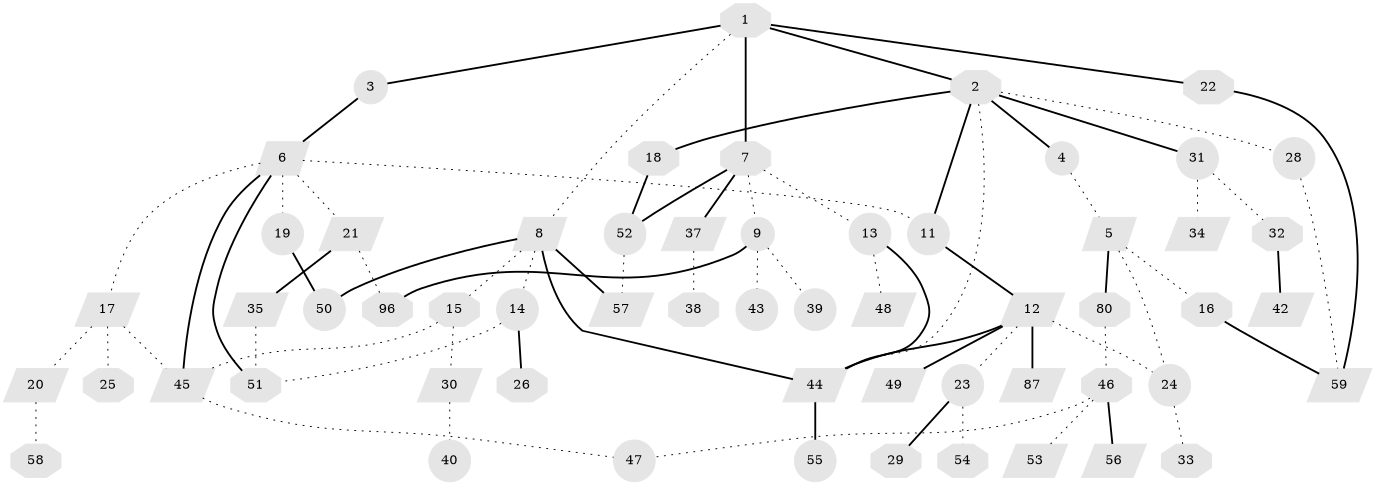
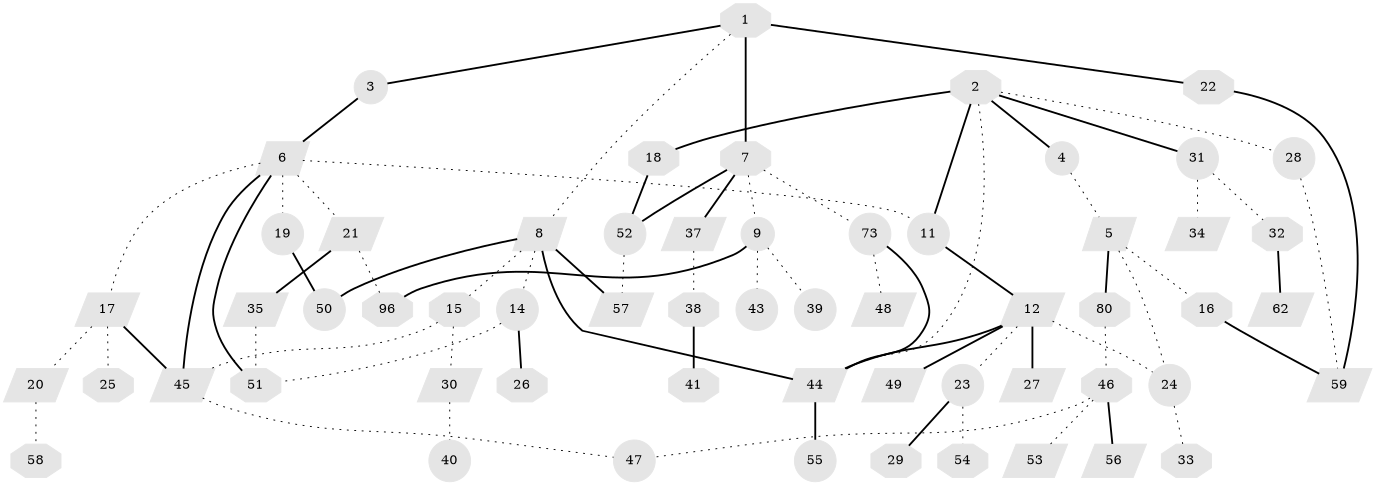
(861, 54) -> none
(870, 234) -> (870, 234)
(1281, 310) -> (1281, 310)
(145, 347) -> (145, 347)
none -> (694, 385)
(1032, 385) -> (1032, 385)
